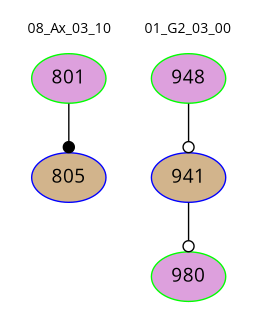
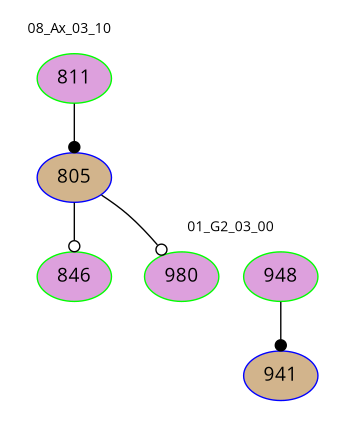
(69, 78) -> (74, 78)
(189, 123) -> (281, 321)
(189, 222) -> (142, 228)
none -> (74, 277)
